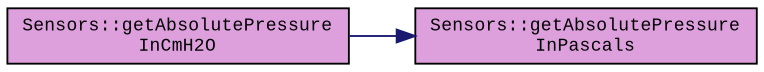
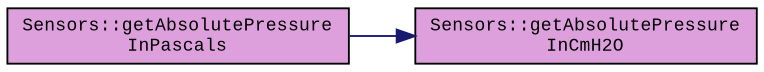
(373, 36) -> (373, 36)
